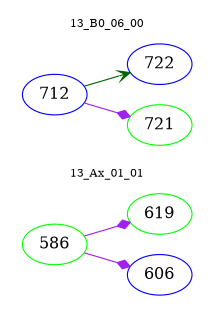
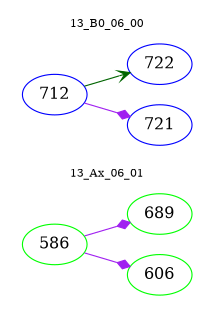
(160, 125) -> (160, 125)
(107, 174) -> (107, 174)
(160, 214) -> (160, 214)
(160, 275) -> (160, 275)
